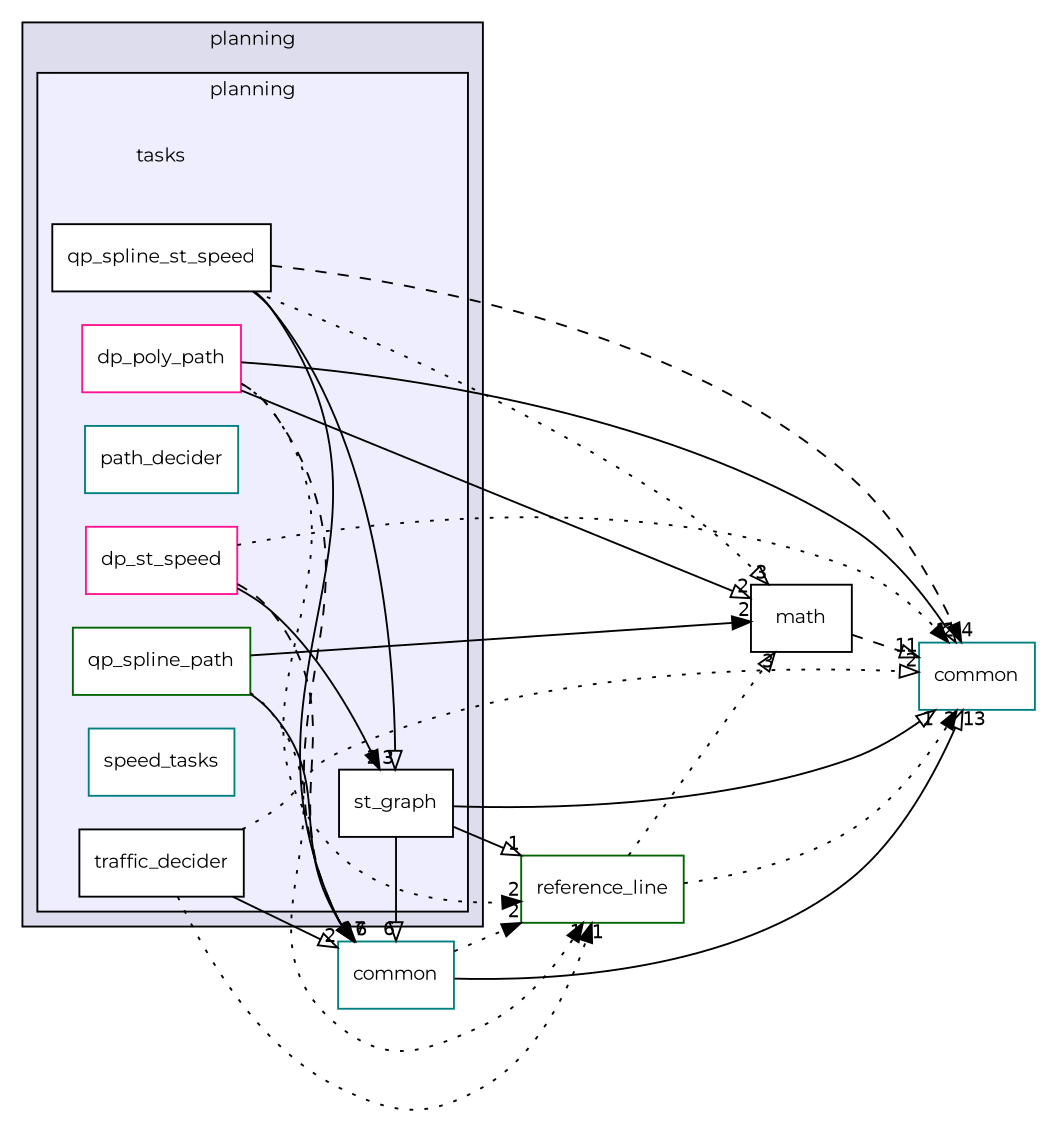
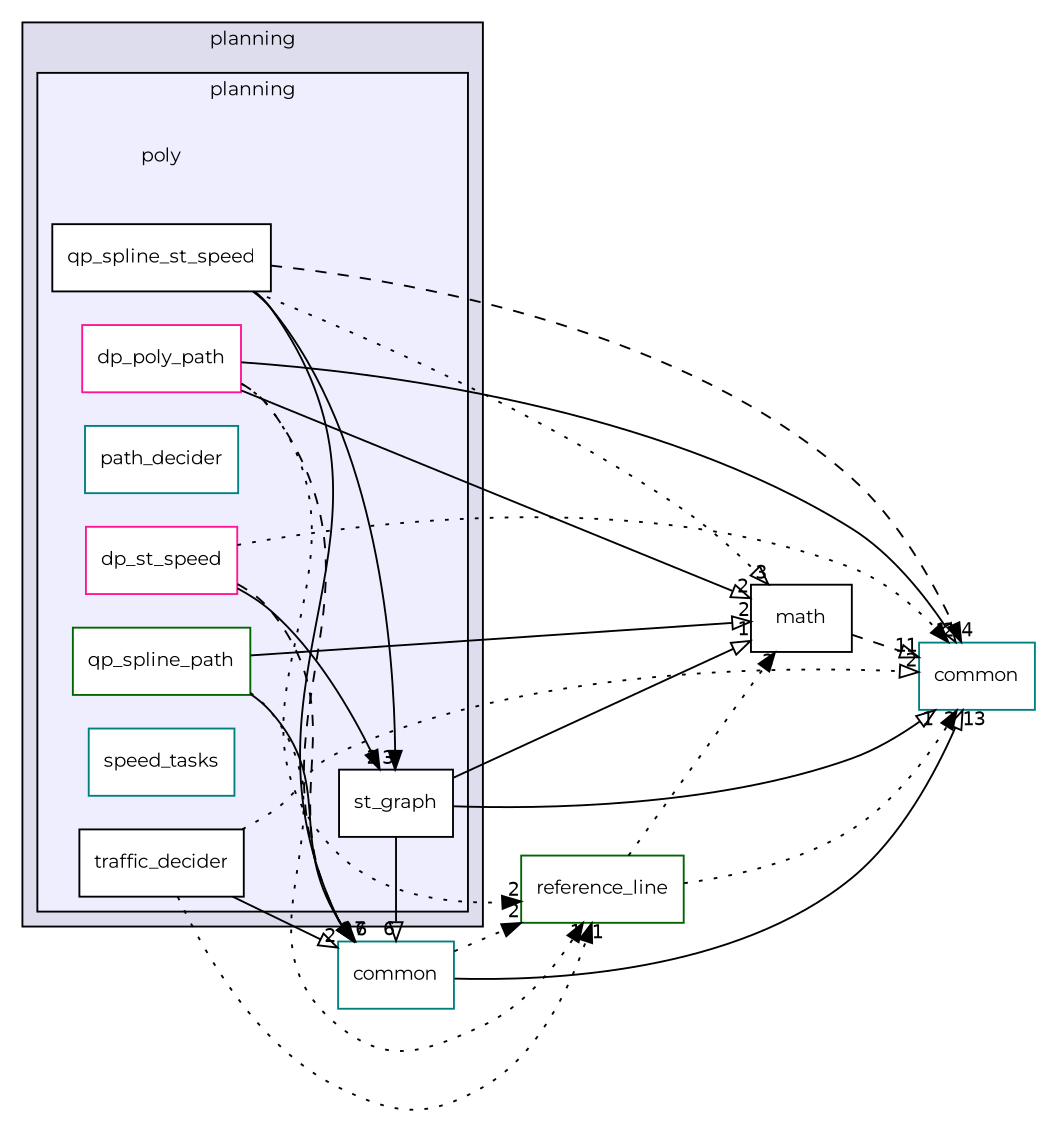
(162, 157) -> (162, 157)
(364, 507) -> (364, 507)
(503, 638) -> (503, 638)
(696, 762) -> (696, 762)
(478, 837) -> (593, 713)
